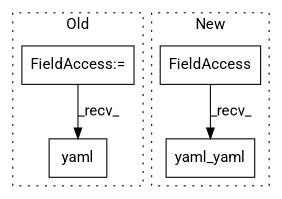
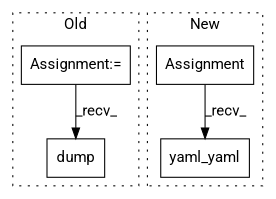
(78, 65) -> (76, 65)
(210, 65) -> (205, 65)
(78, 158) -> (76, 158)
